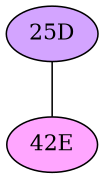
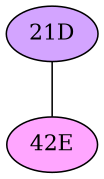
(52, 34) -> (52, 34)
